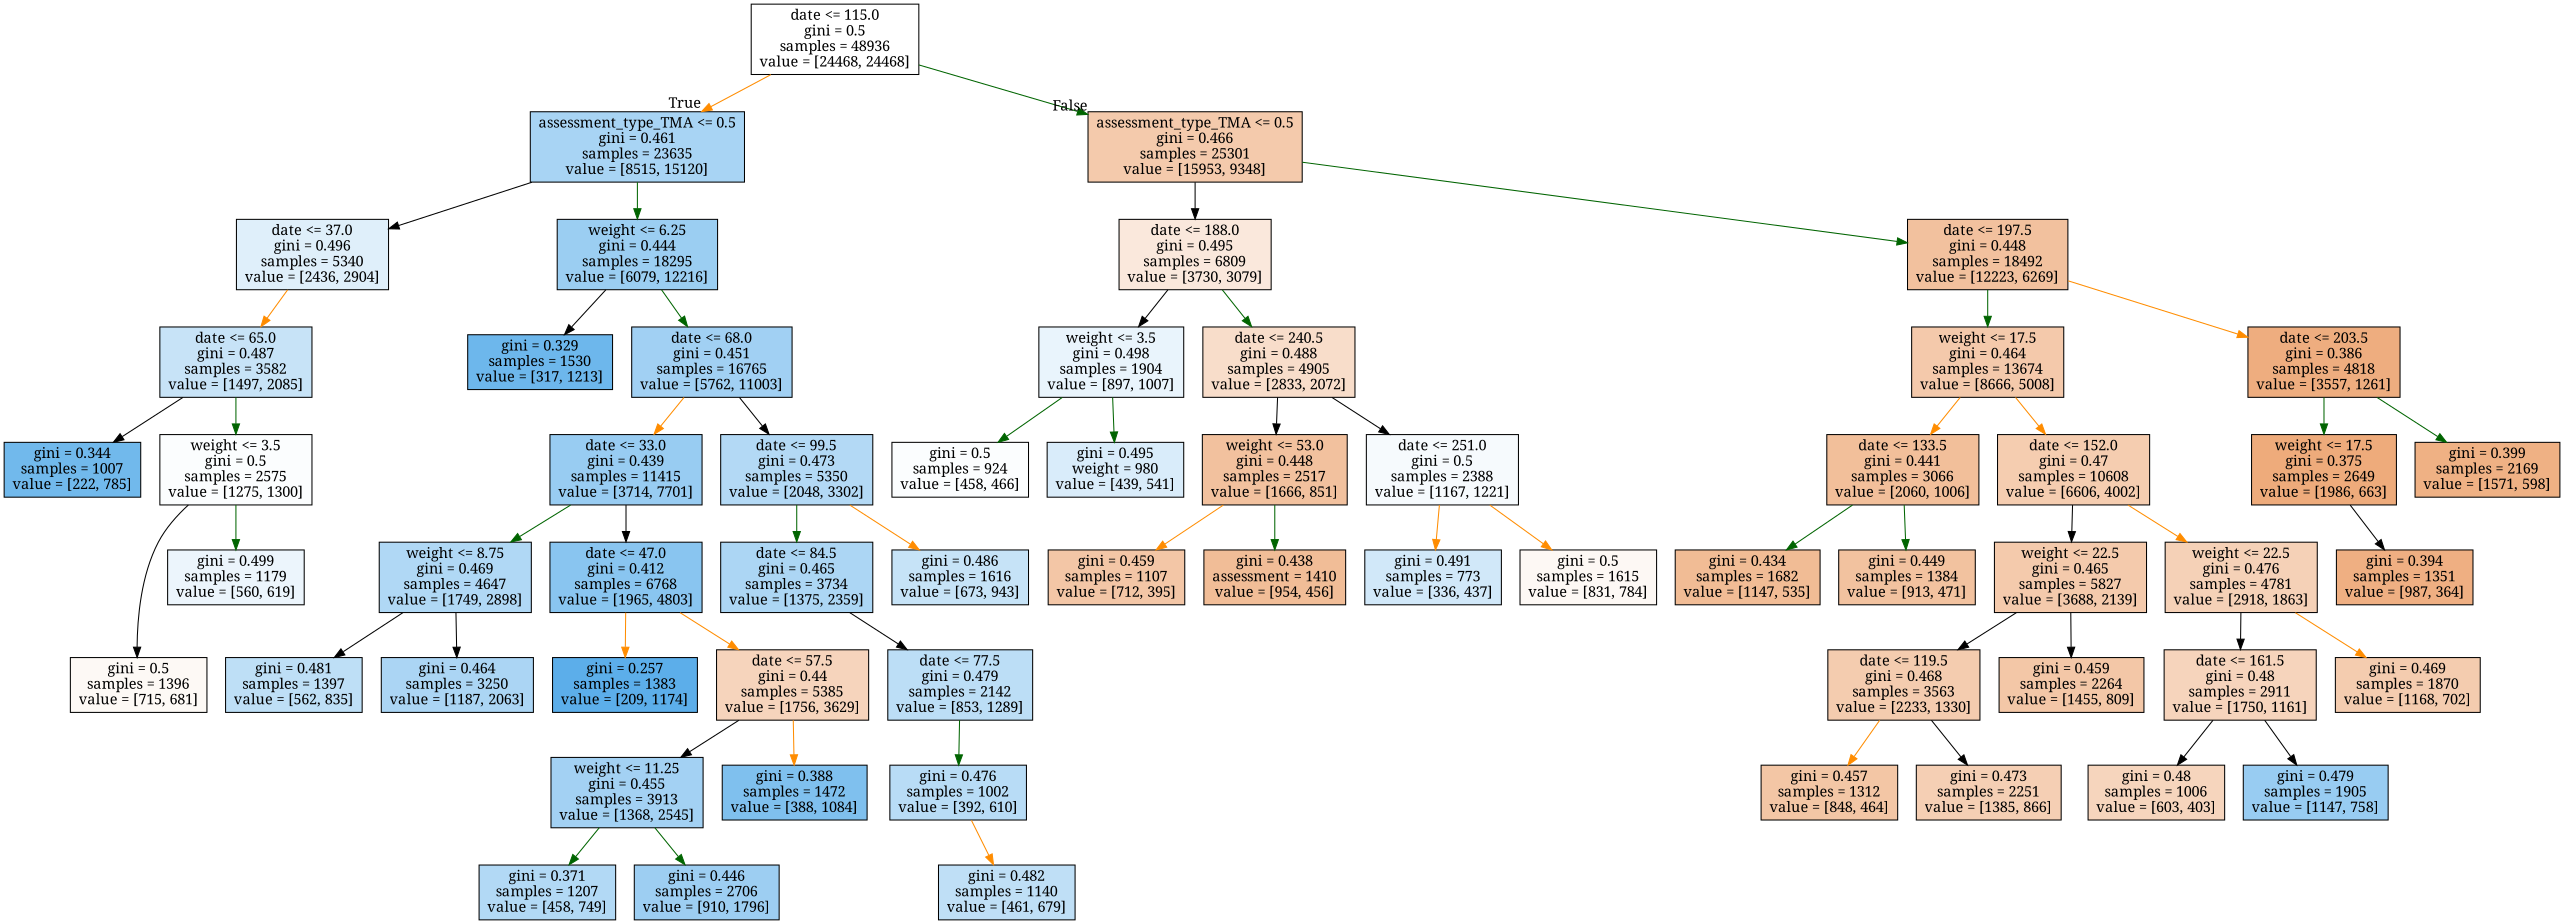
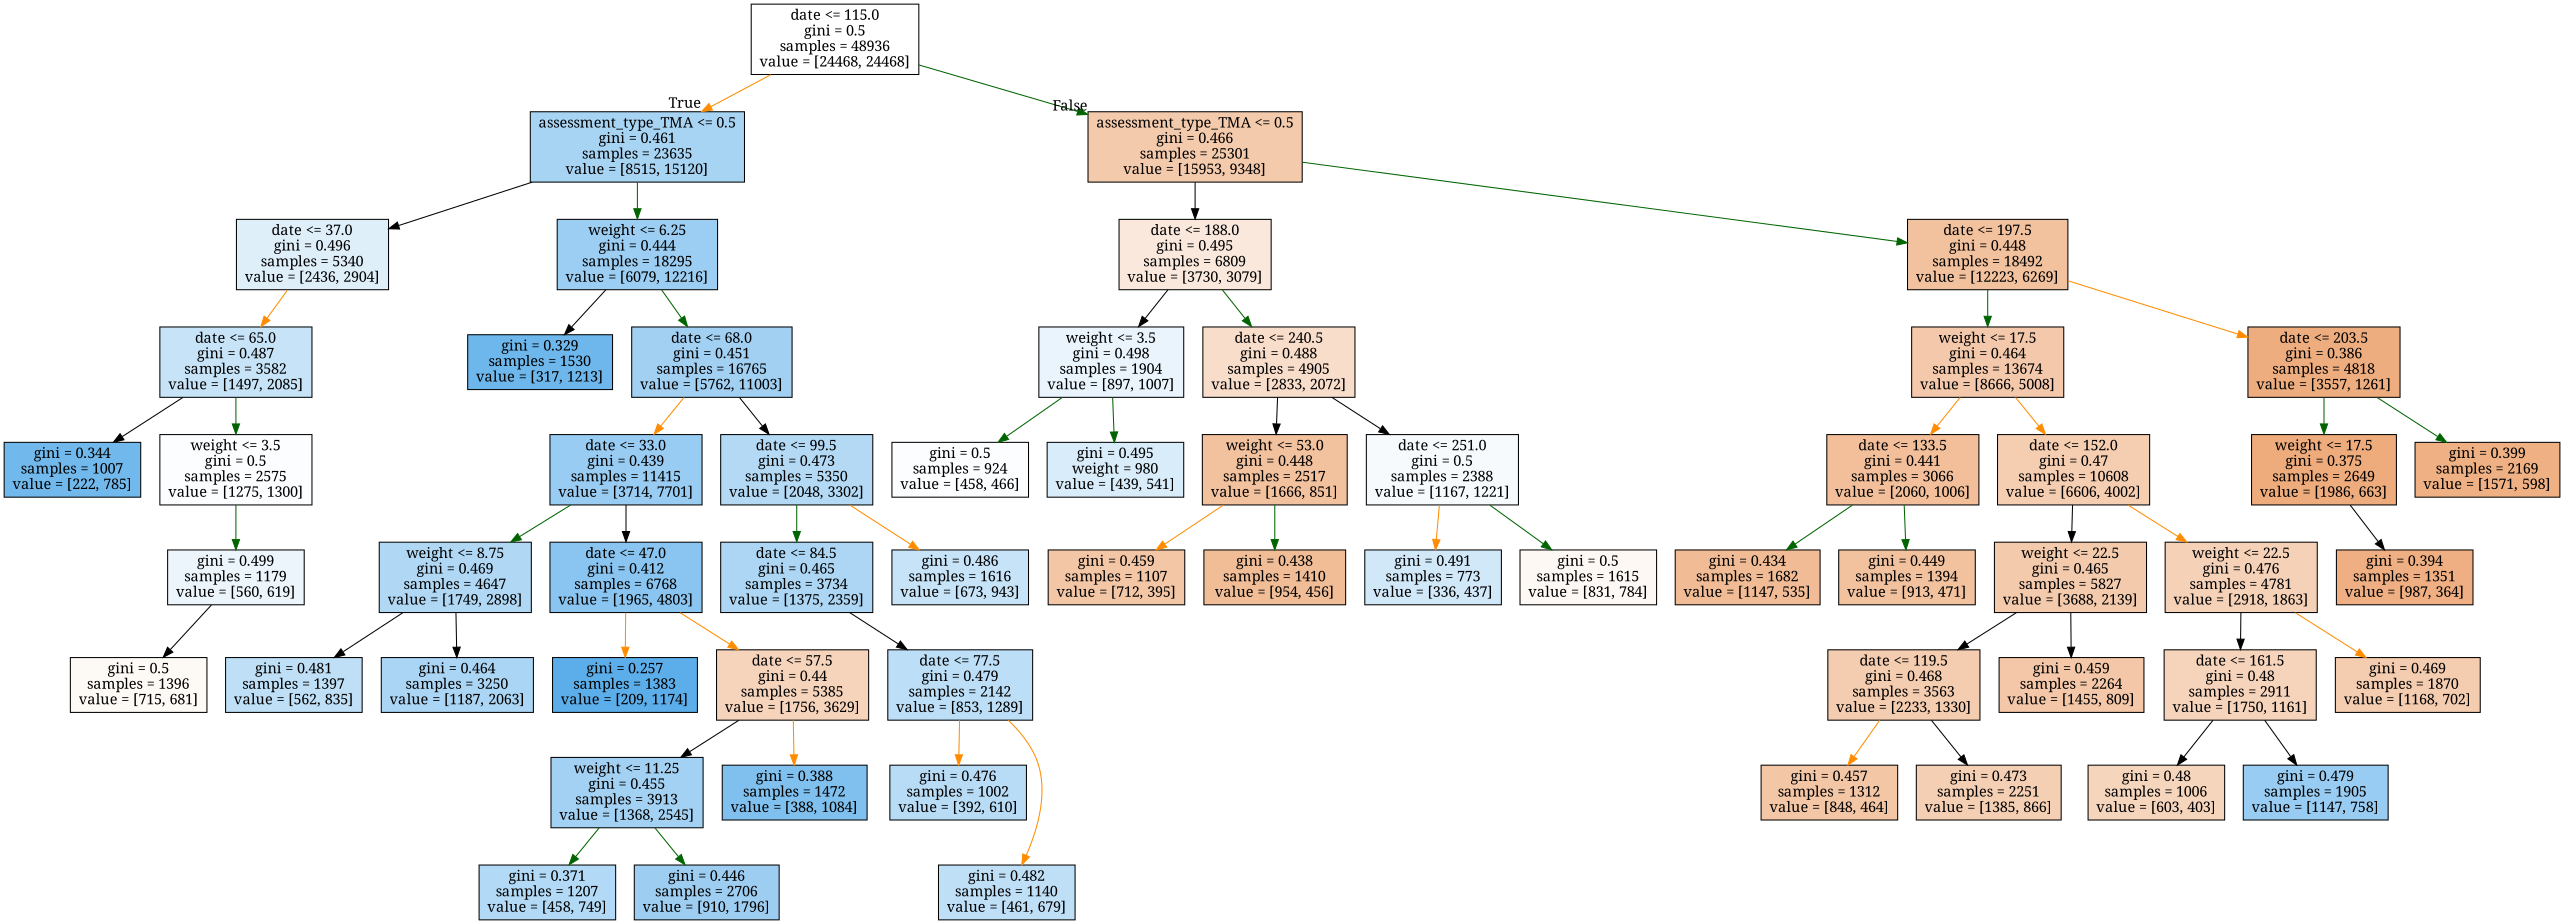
(1516, 524) -> (1516, 524)
(147, 570) -> (191, 627)
(1275, 577) -> (1275, 577)
(1907, 577) -> (1907, 577)
(959, 738) -> (959, 738)
(980, 838) -> (1042, 784)
